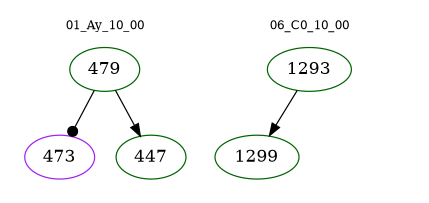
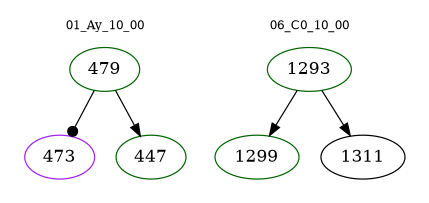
none -> (363, 157)
